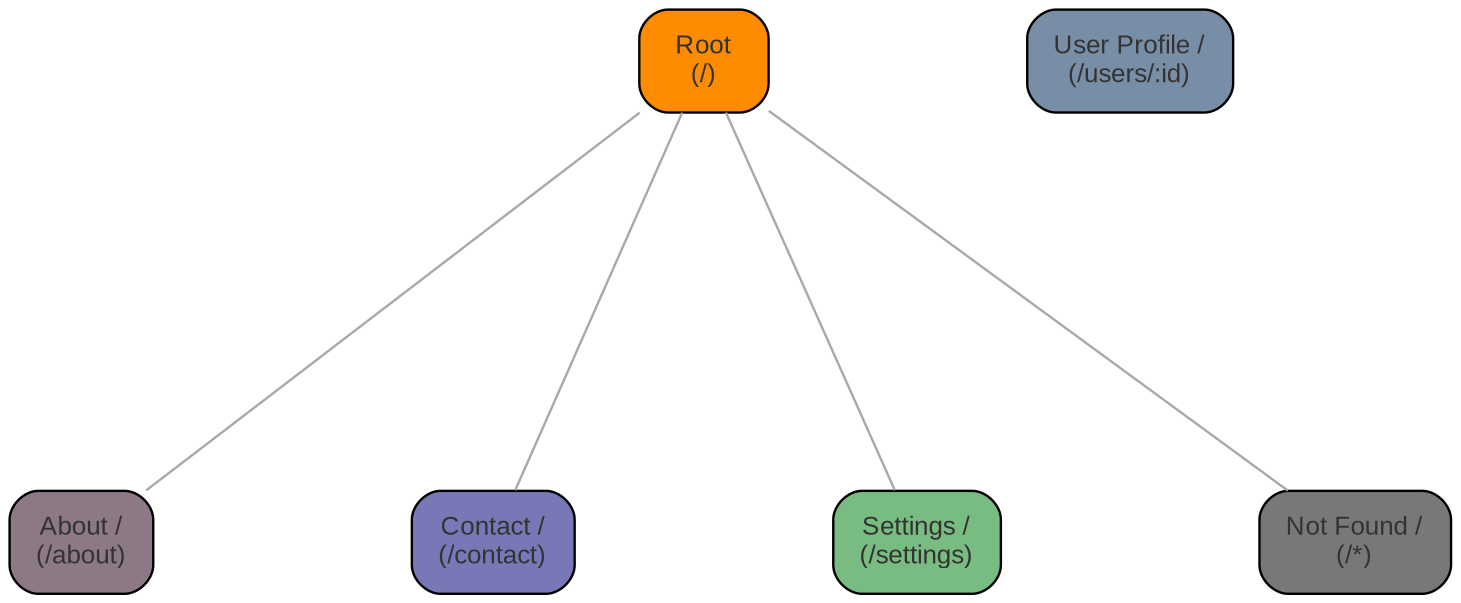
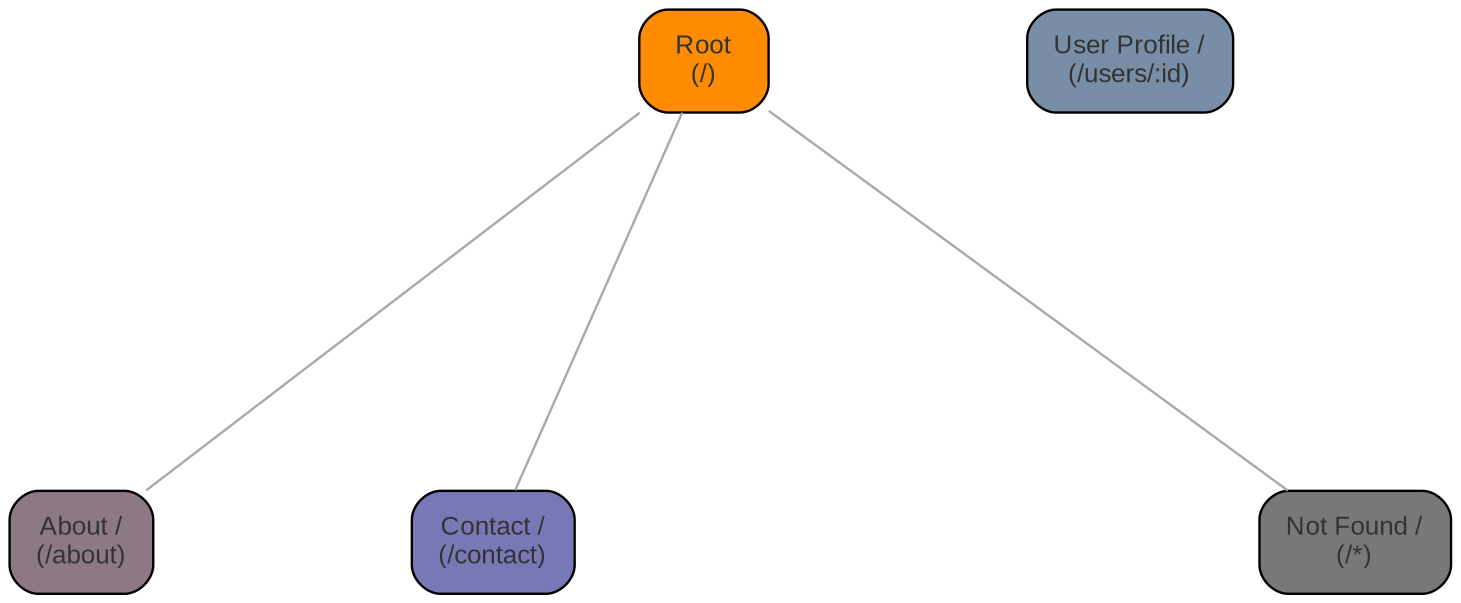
(917, 542) -> none
